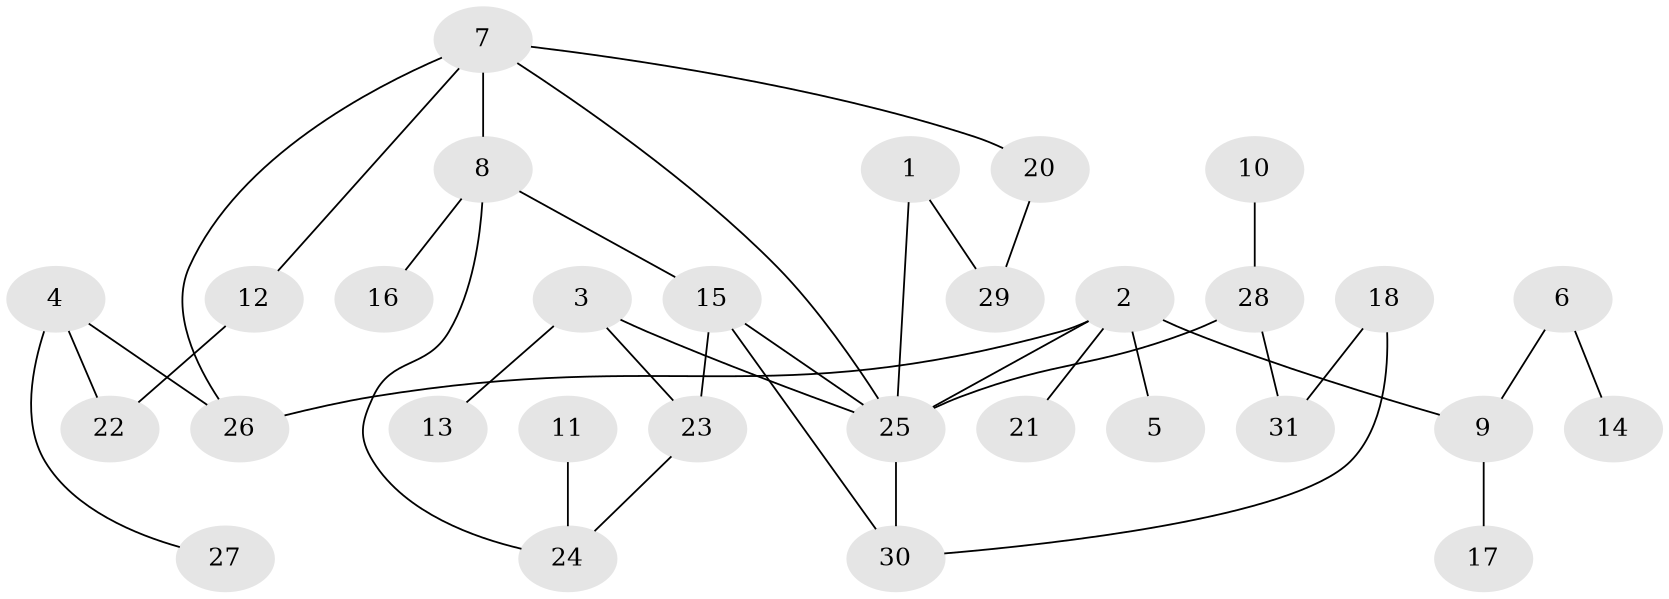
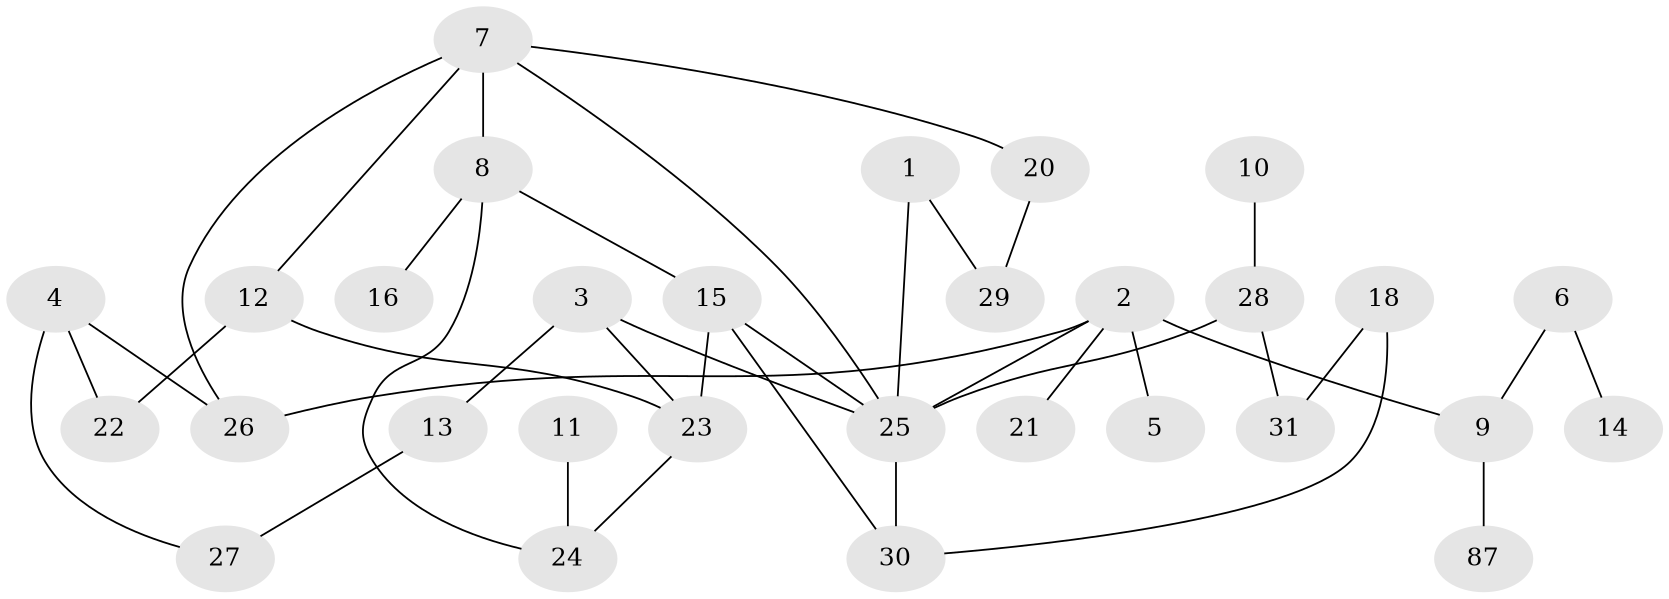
none -> (476, 364)
none -> (332, 494)
(1484, 559) -> (1484, 559)
